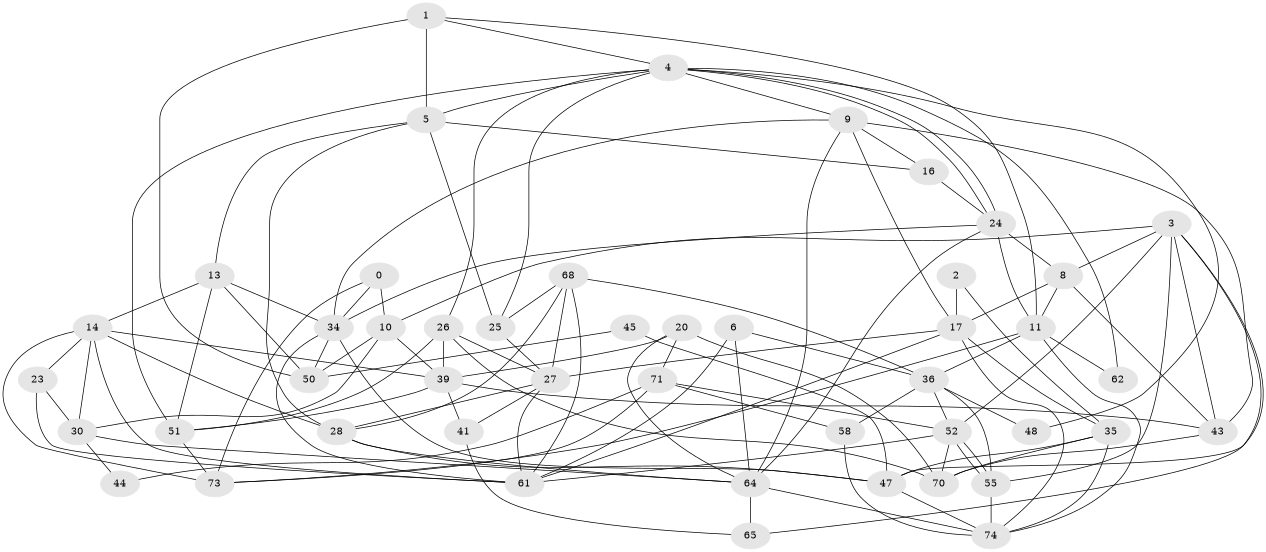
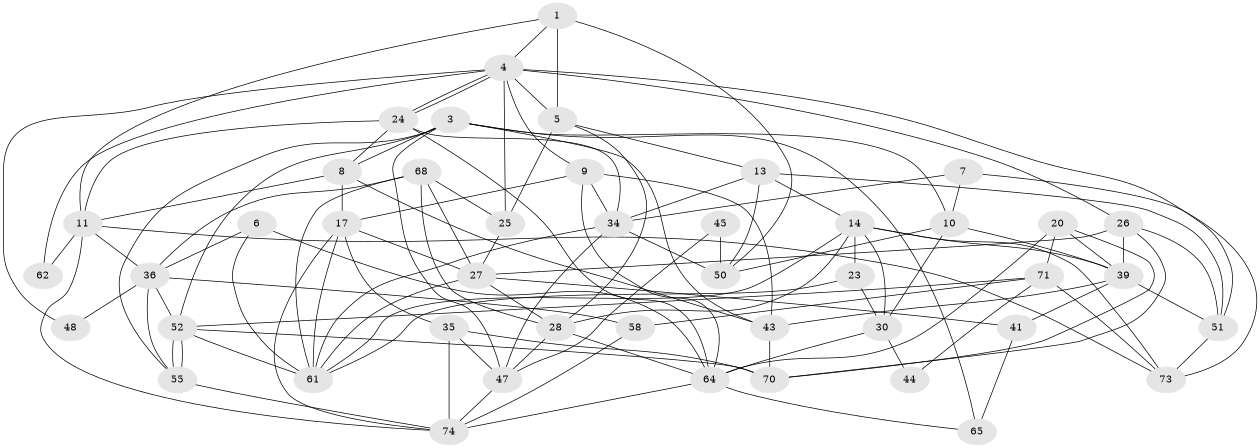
(929, 172) -> none
(379, 276) -> (963, 172)
(956, 276) -> none
